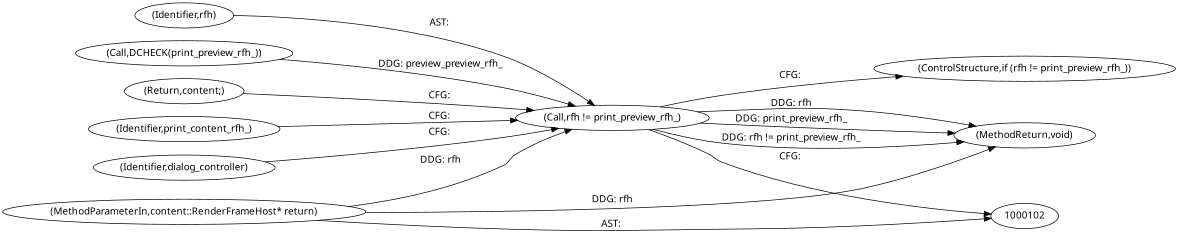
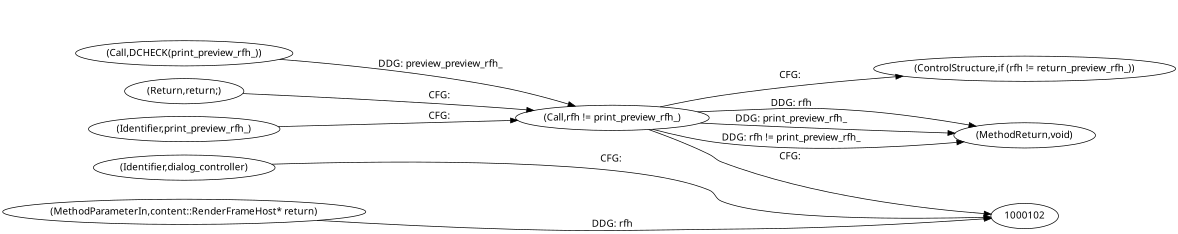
(184, 15) -> none
(1025, 69) -> (1025, 69)
(184, 91) -> (184, 91)
(184, 129) -> (184, 129)
(409, 149) -> (632, 173)
(462, 182) -> none
(681, 206) -> none
(612, 224) -> (612, 224)
